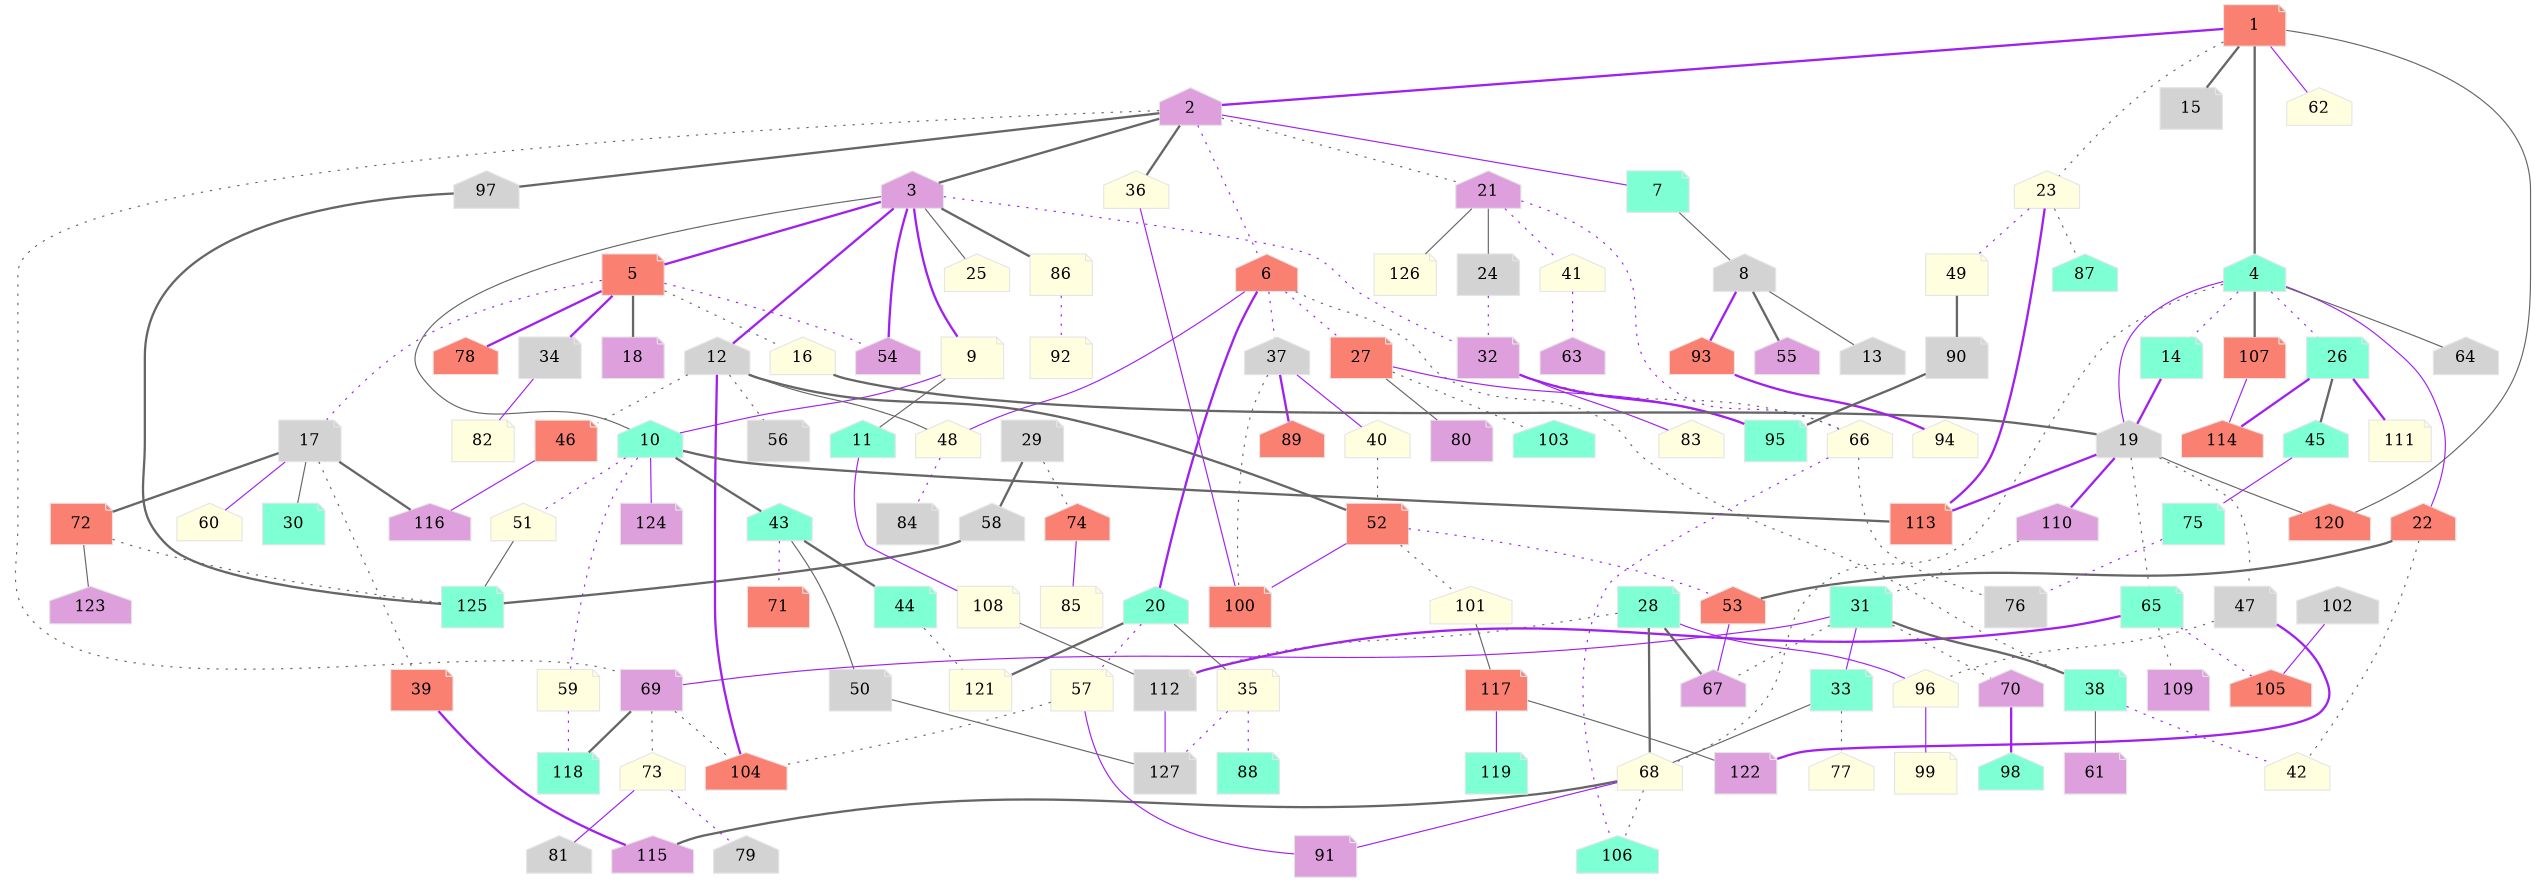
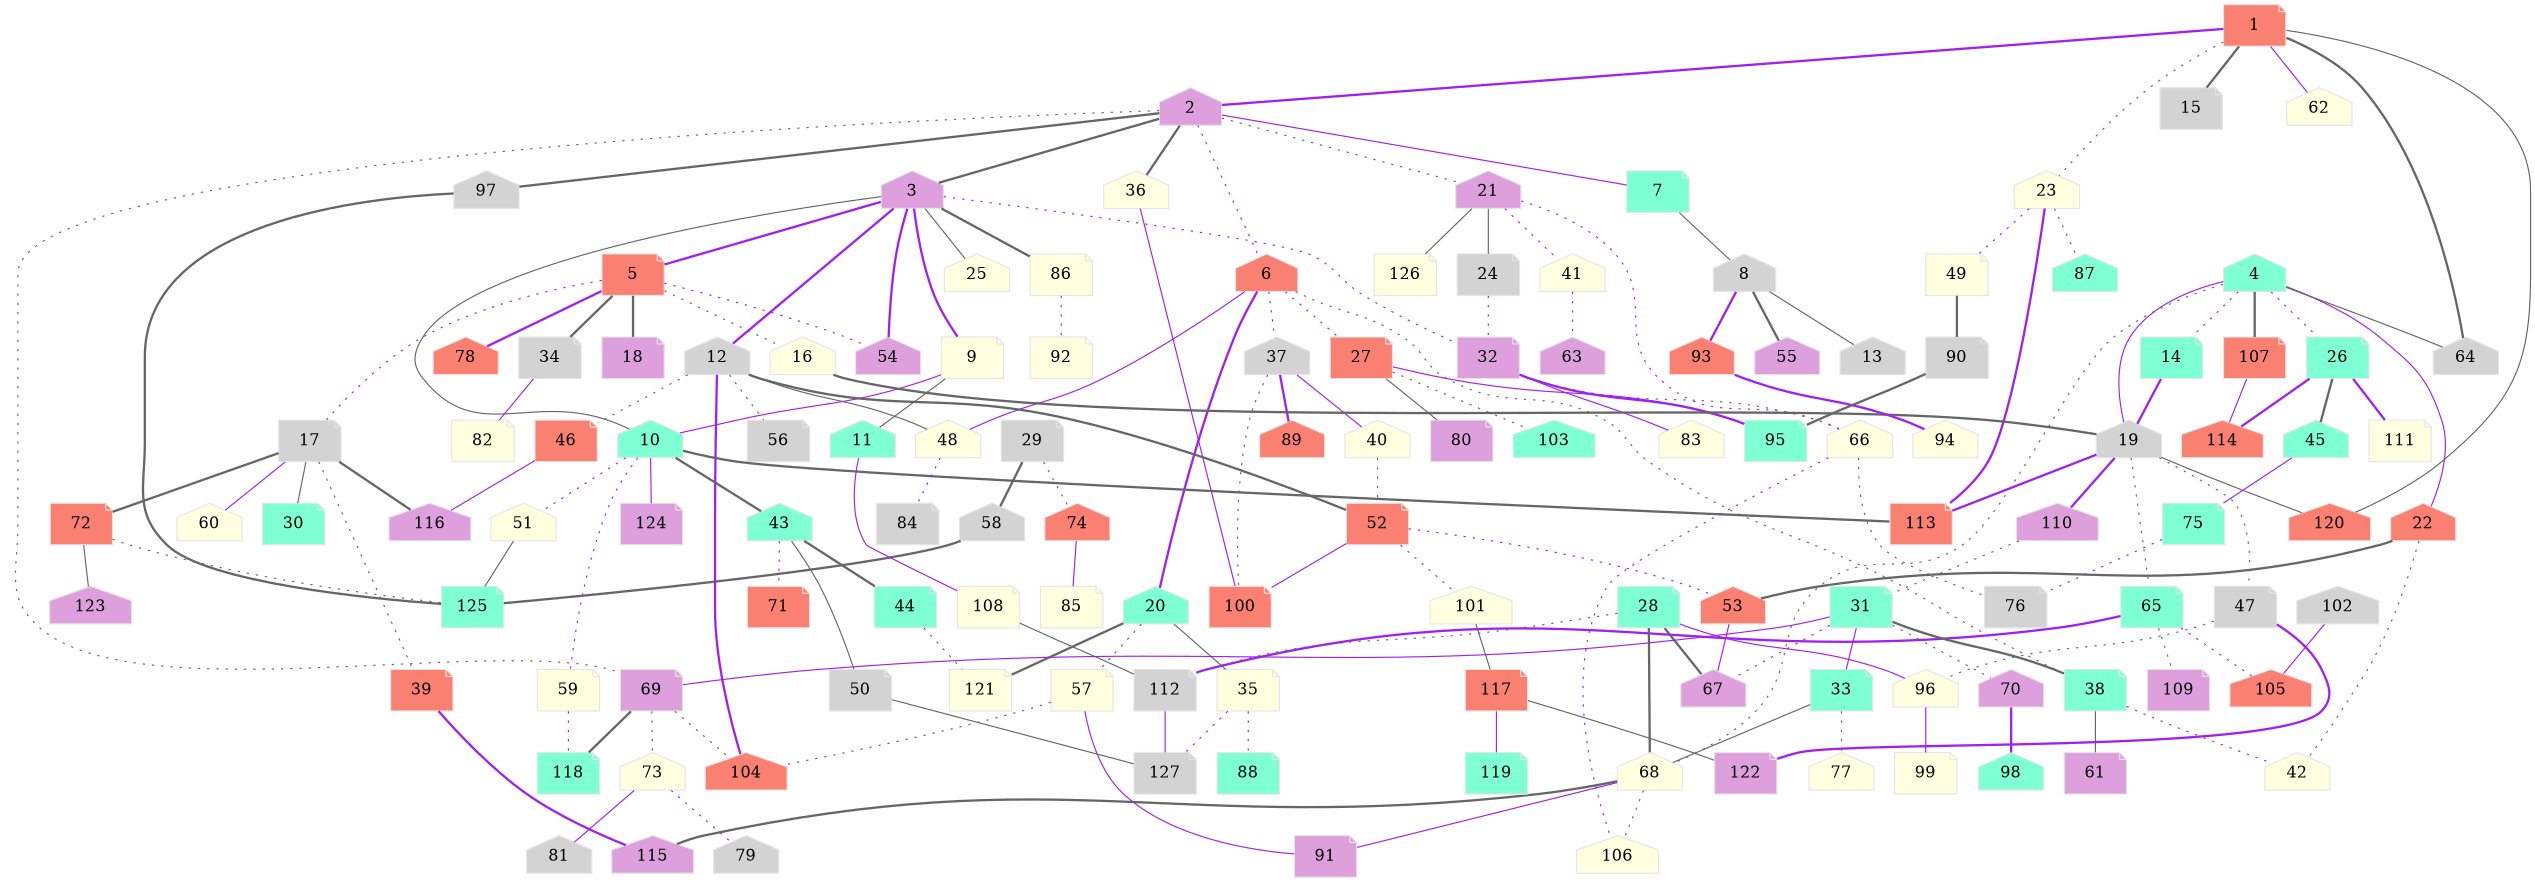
(2255, 150) -> (2410, 164)
(591, 316) -> (591, 316)
(1774, 656) -> (1774, 656)
(1618, 856) -> (1618, 856)
